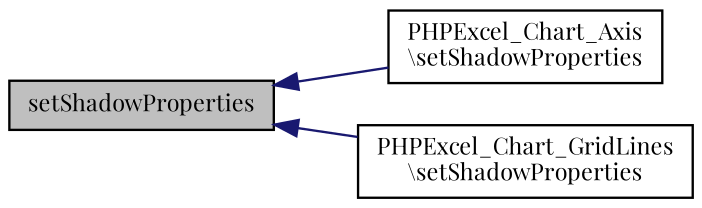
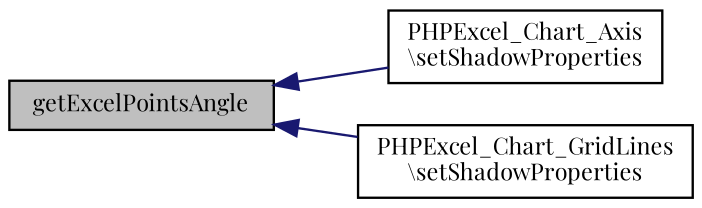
(142, 105) -> (142, 105)
